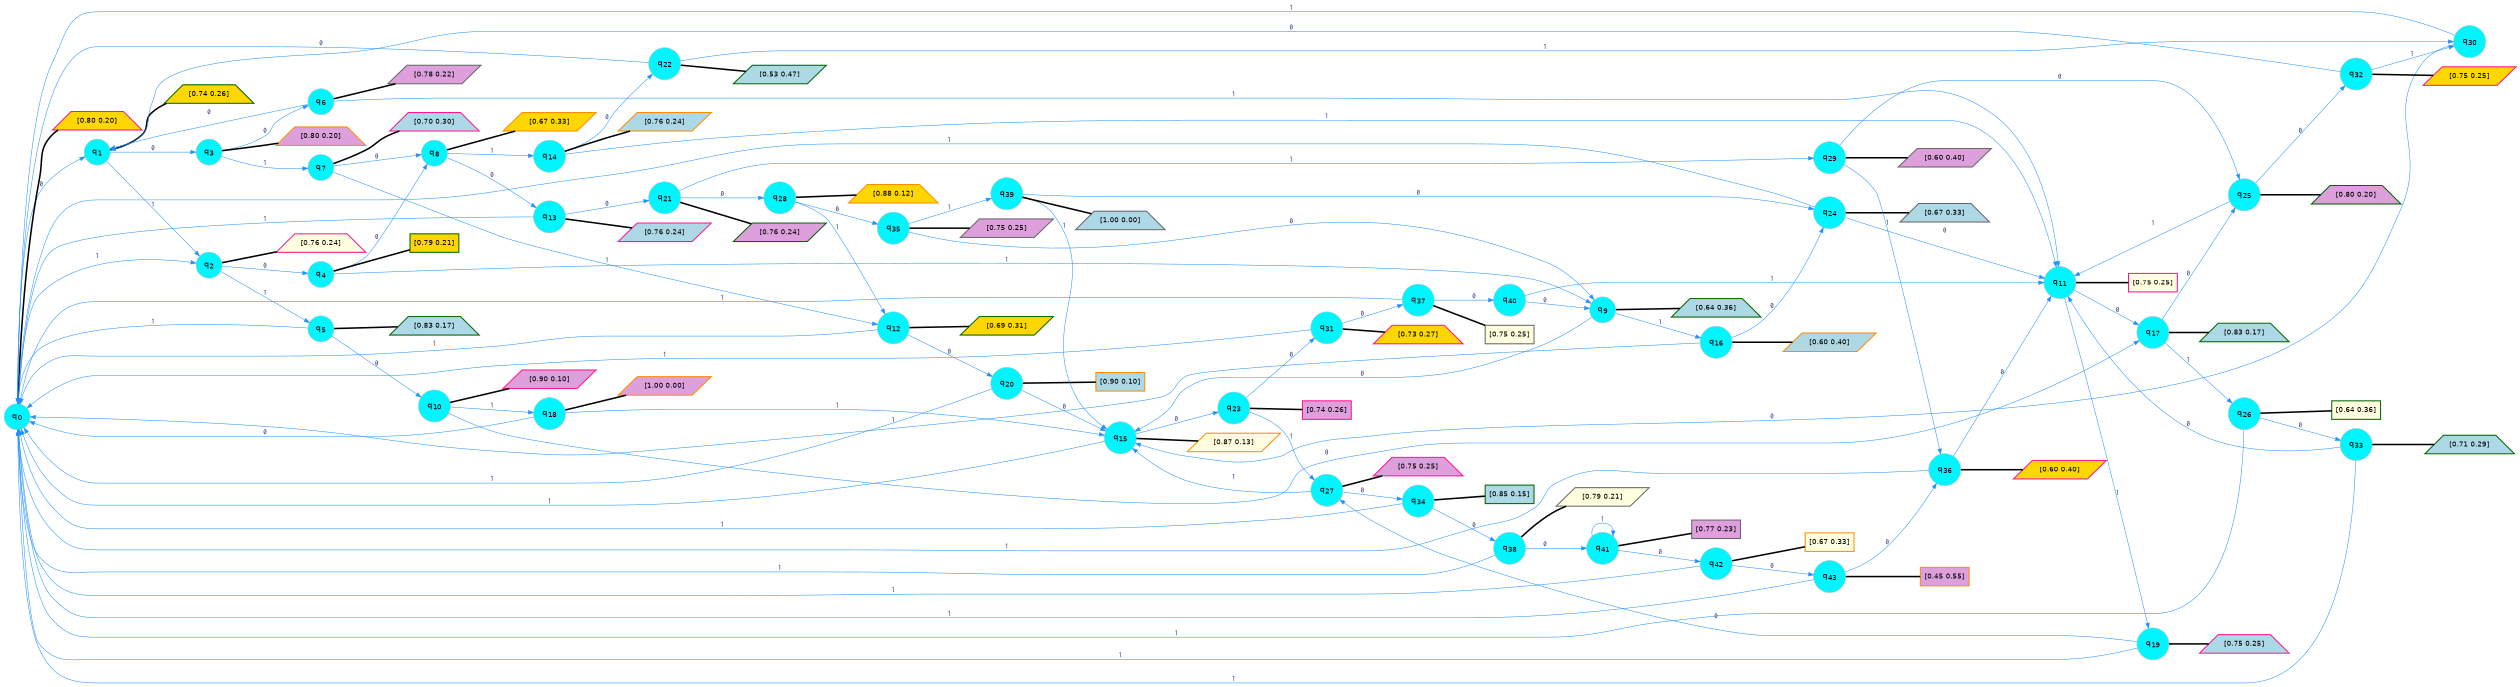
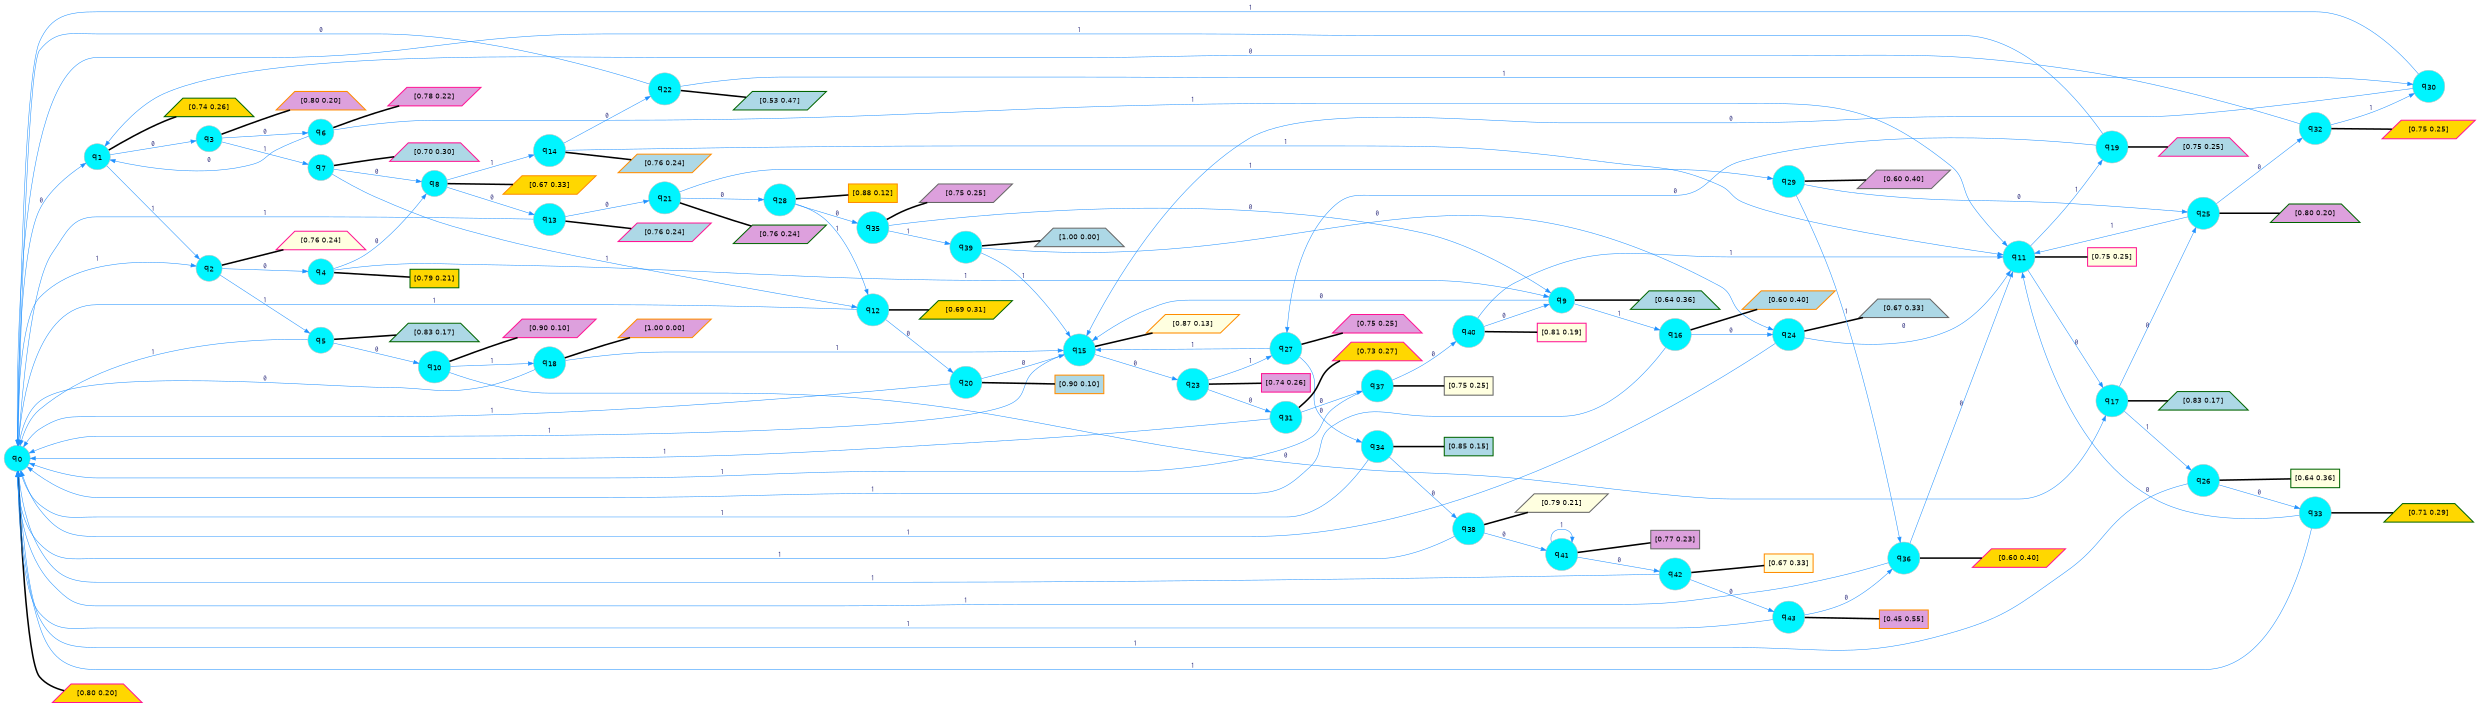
(434, 75) -> (434, 97)
(893, 194) -> (873, 193)
none -> (1562, 332)
(2470, 445) -> (2429, 513)
